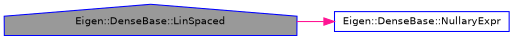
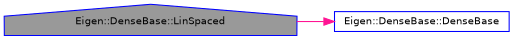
(422, 22) -> (422, 22)
